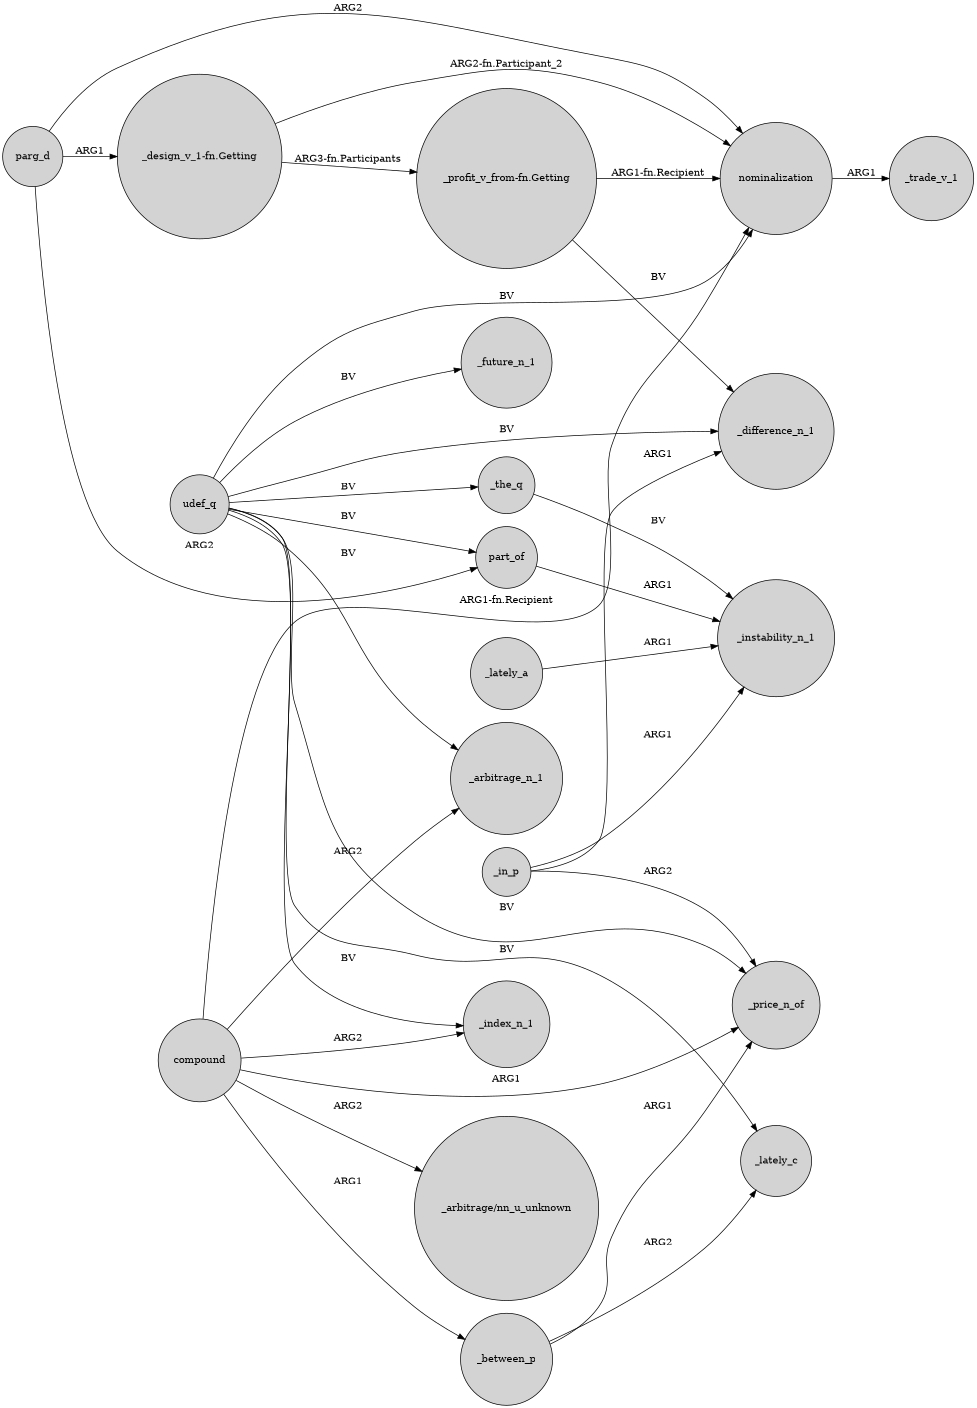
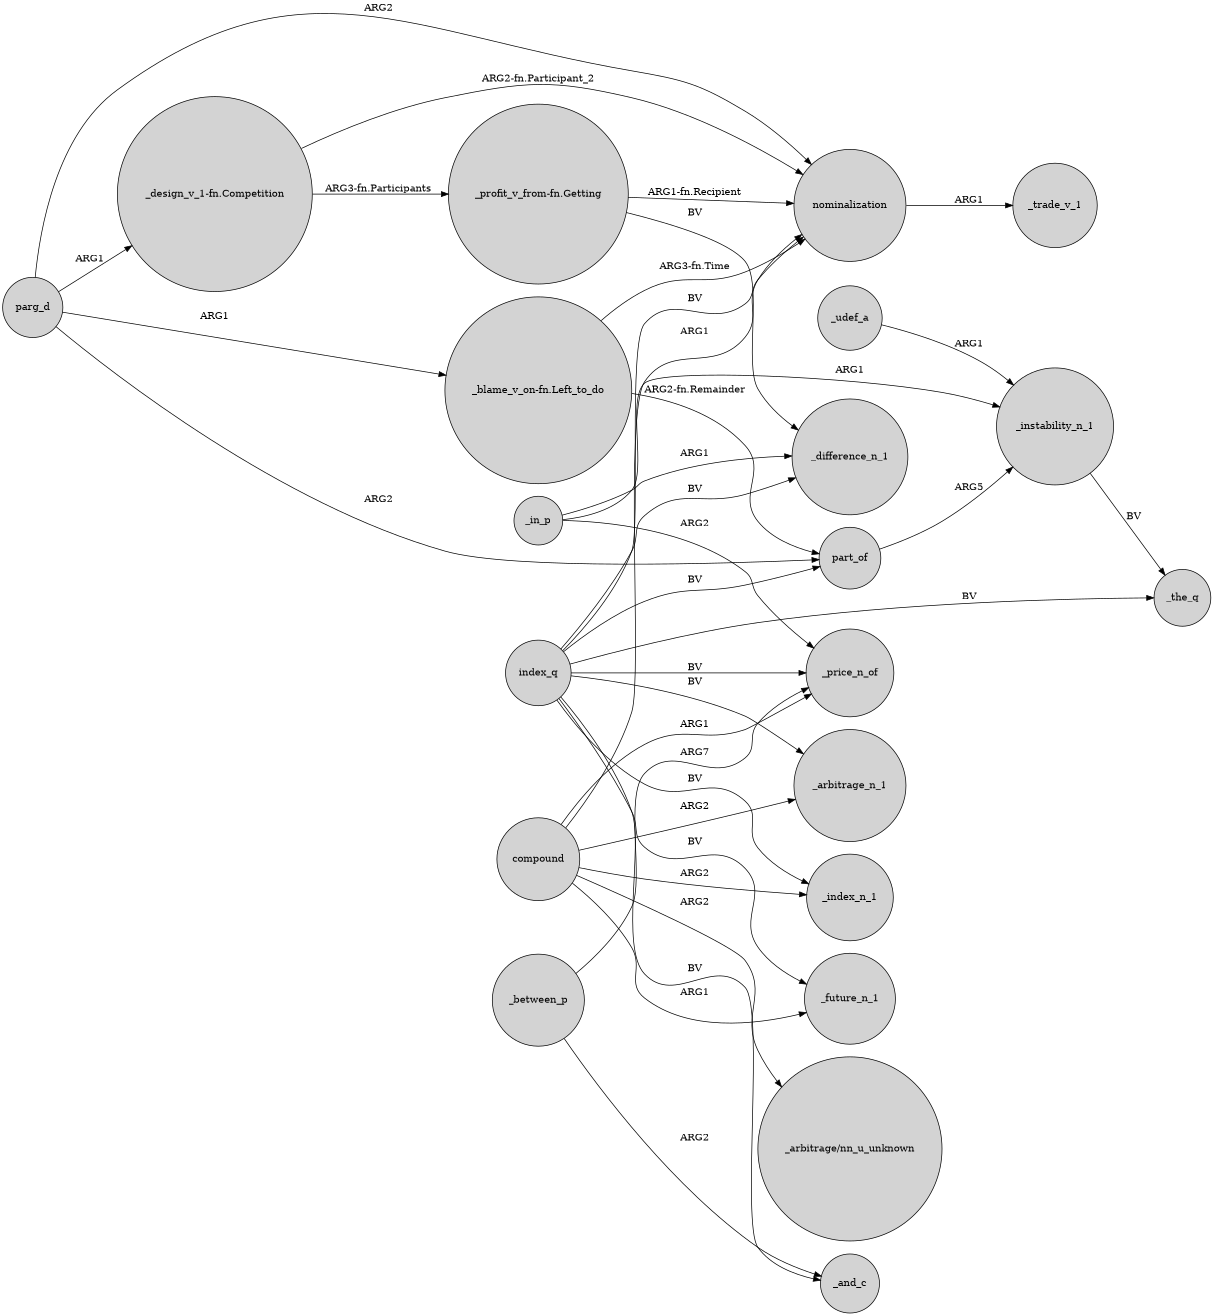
(200, 157) -> (215, 194)
none -> (538, 390)
(200, 504) -> (538, 673)
(635, 536) -> (1125, 521)
(658, 585) -> (969, 488)
(507, 600) -> (695, 332)
(507, 674) -> (850, 318)
(658, 1106) -> (695, 753)
(776, 1161) -> (850, 1284)
(330, 1226) -> (652, 1003)
